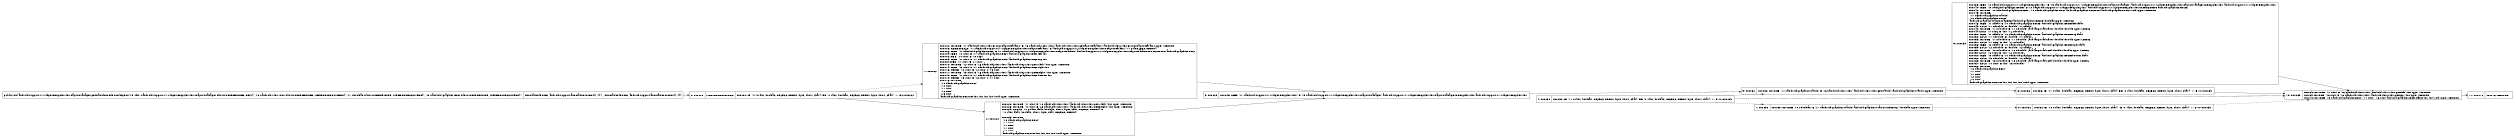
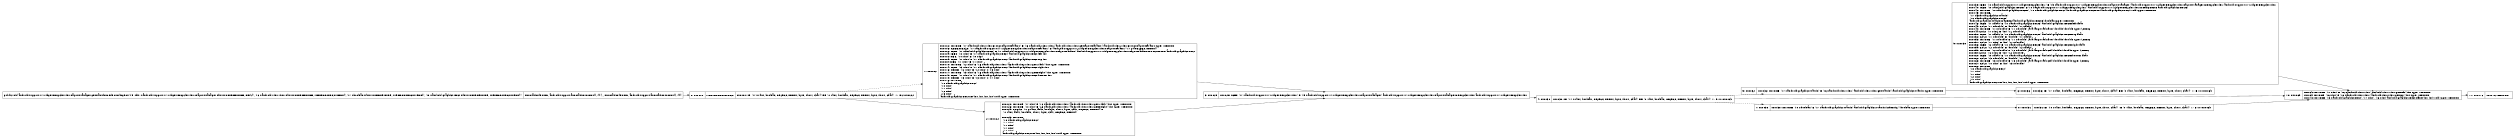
(1635, 93) -> (1532, 98)
(2249, 93) -> none
(2261, 103) -> (2261, 103)
(1974, 108) -> (1974, 108)
